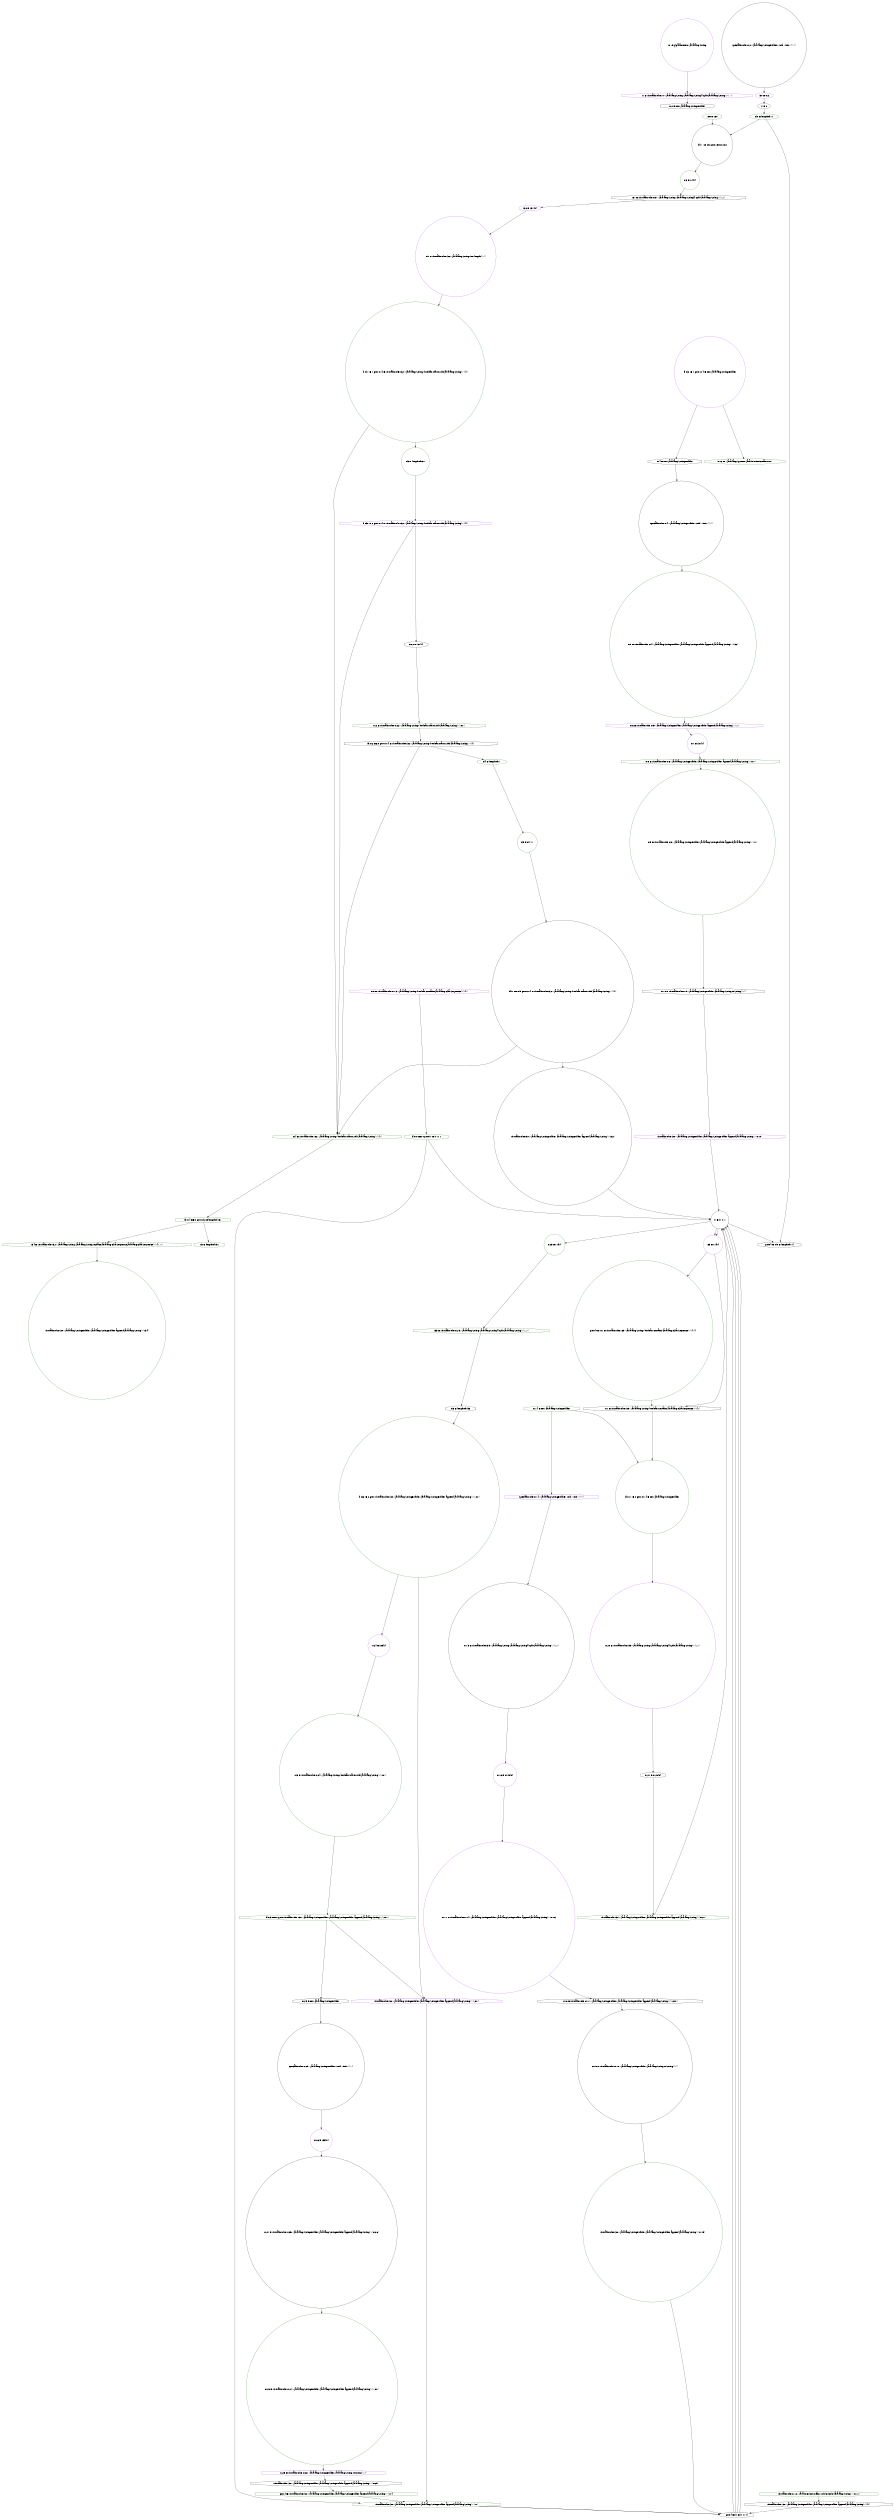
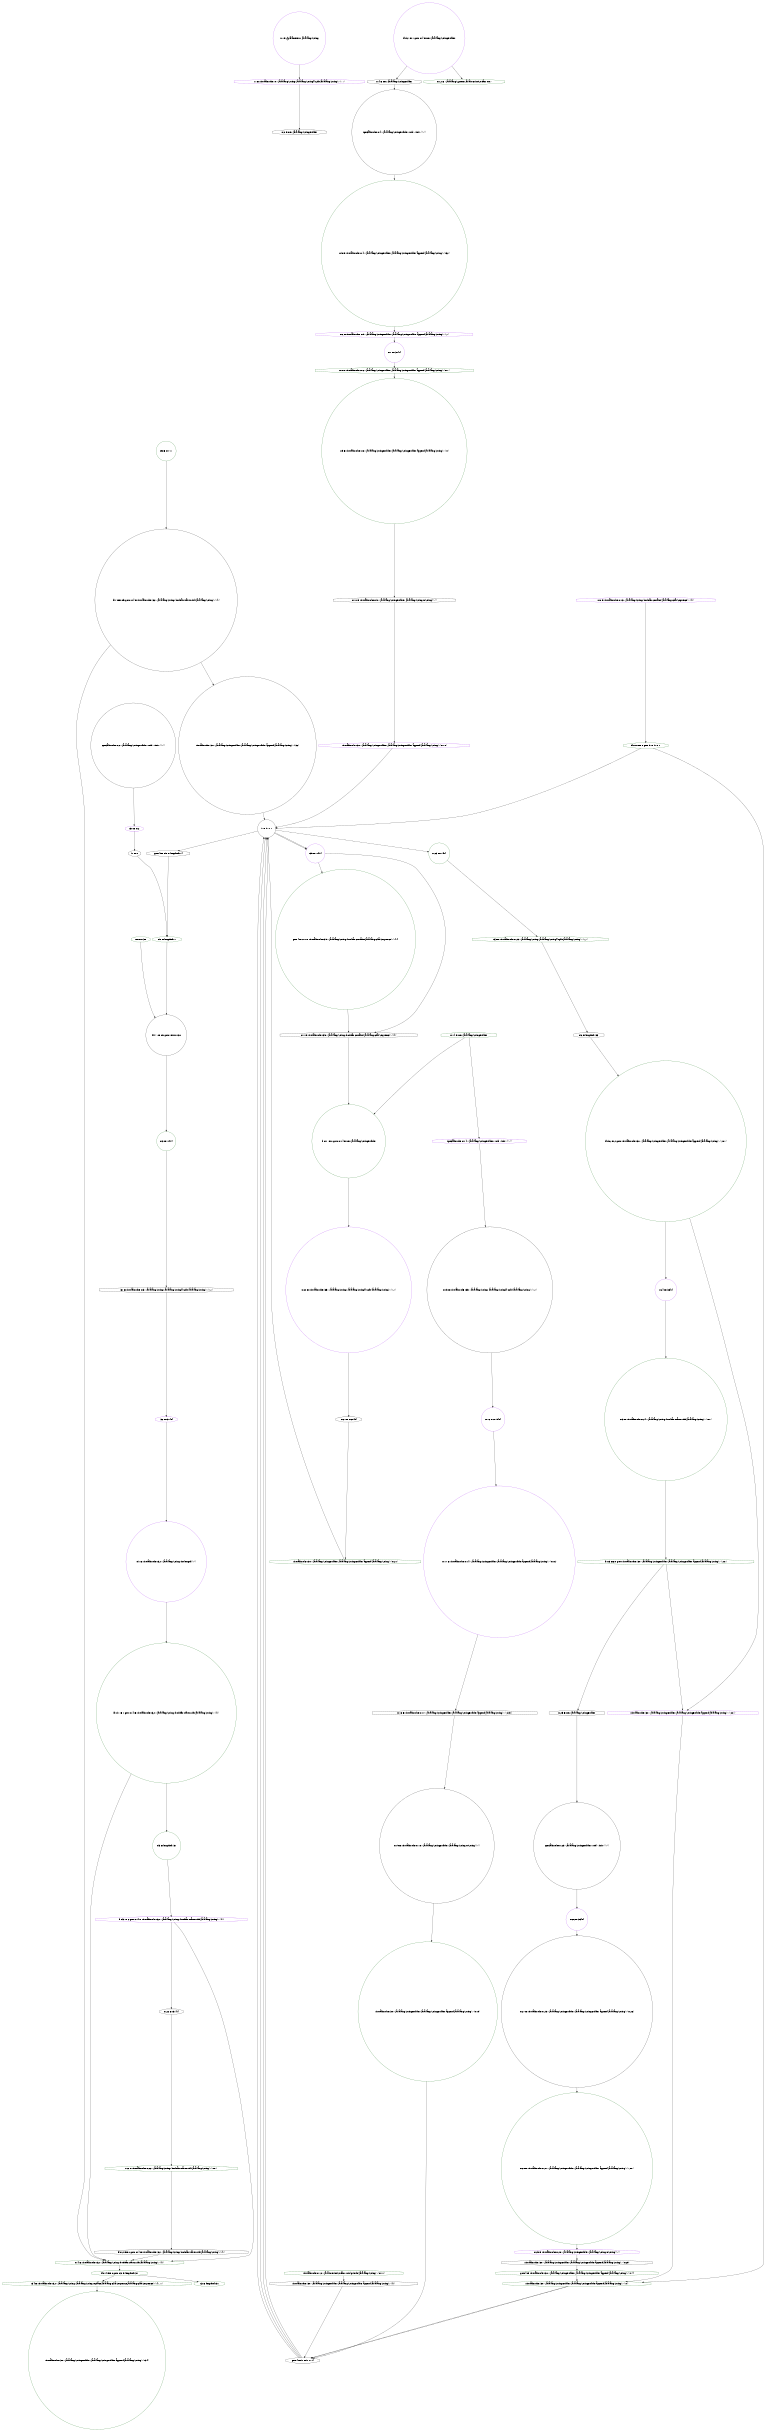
(789, 678) -> (168, 896)
(492, 762) -> none
